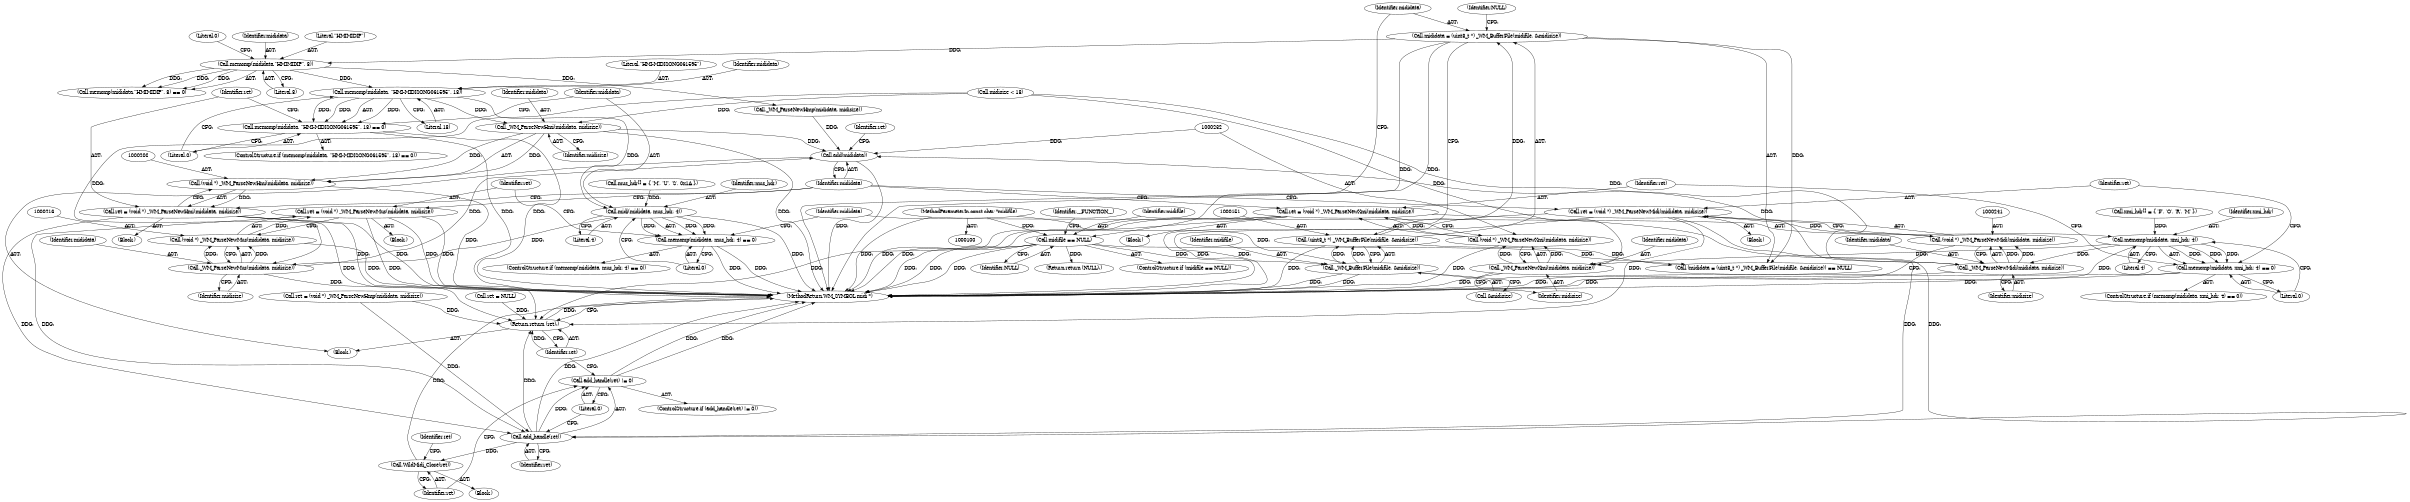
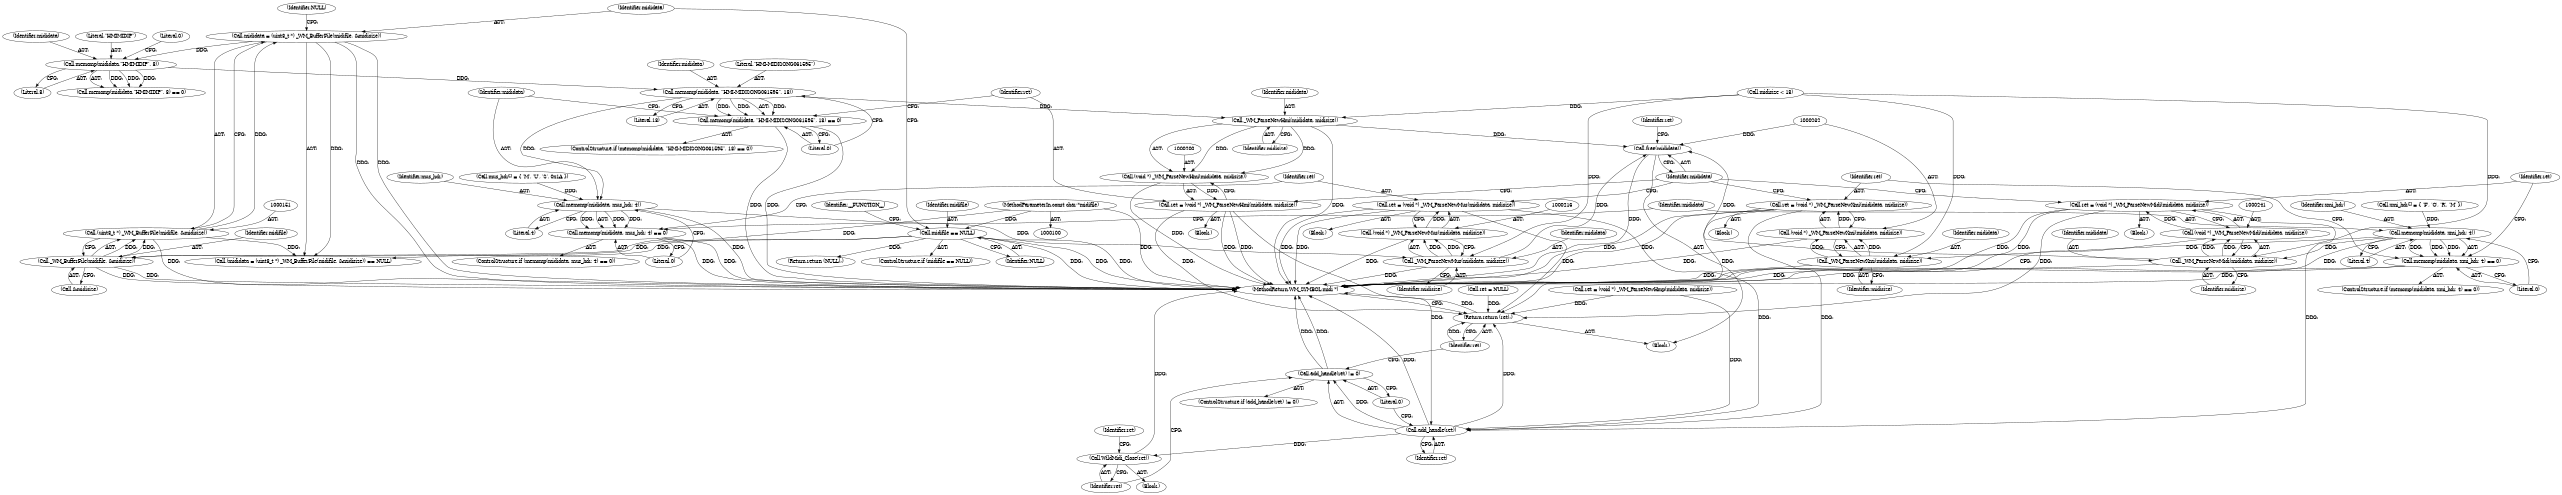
(808, 110) -> none
(844, 156) -> (1657, 149)
(644, 212) -> (597, 205)
